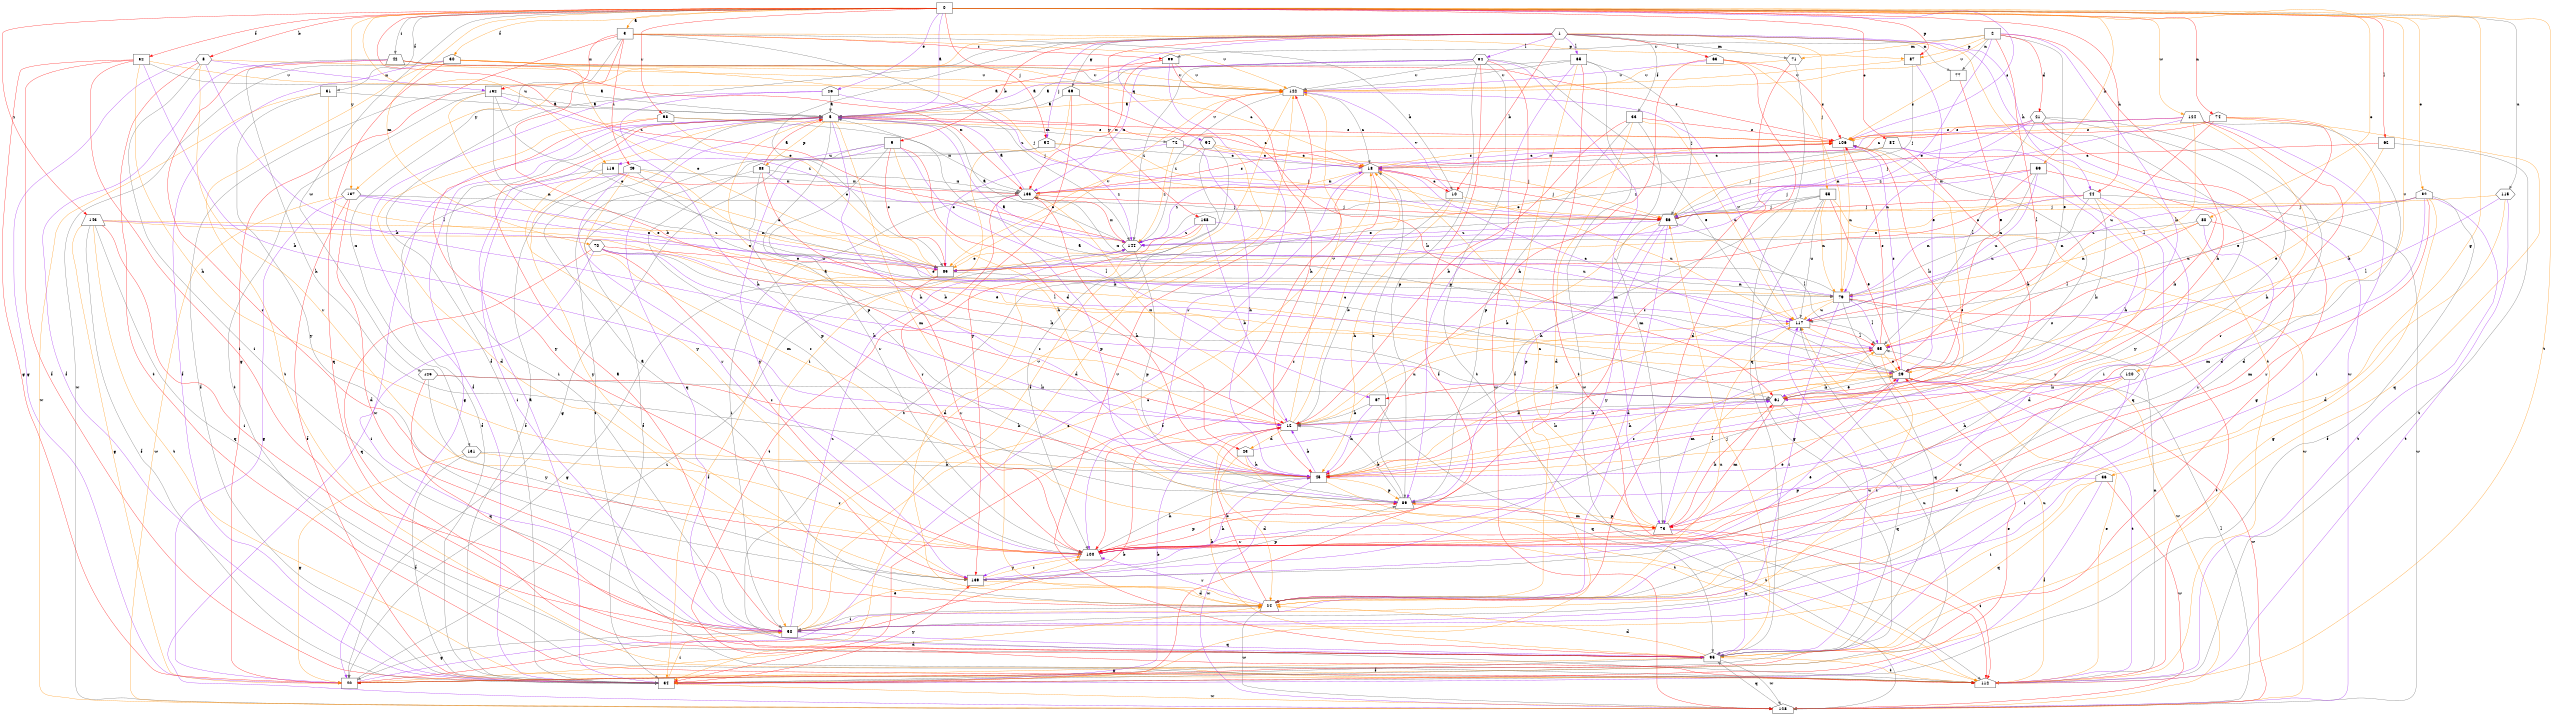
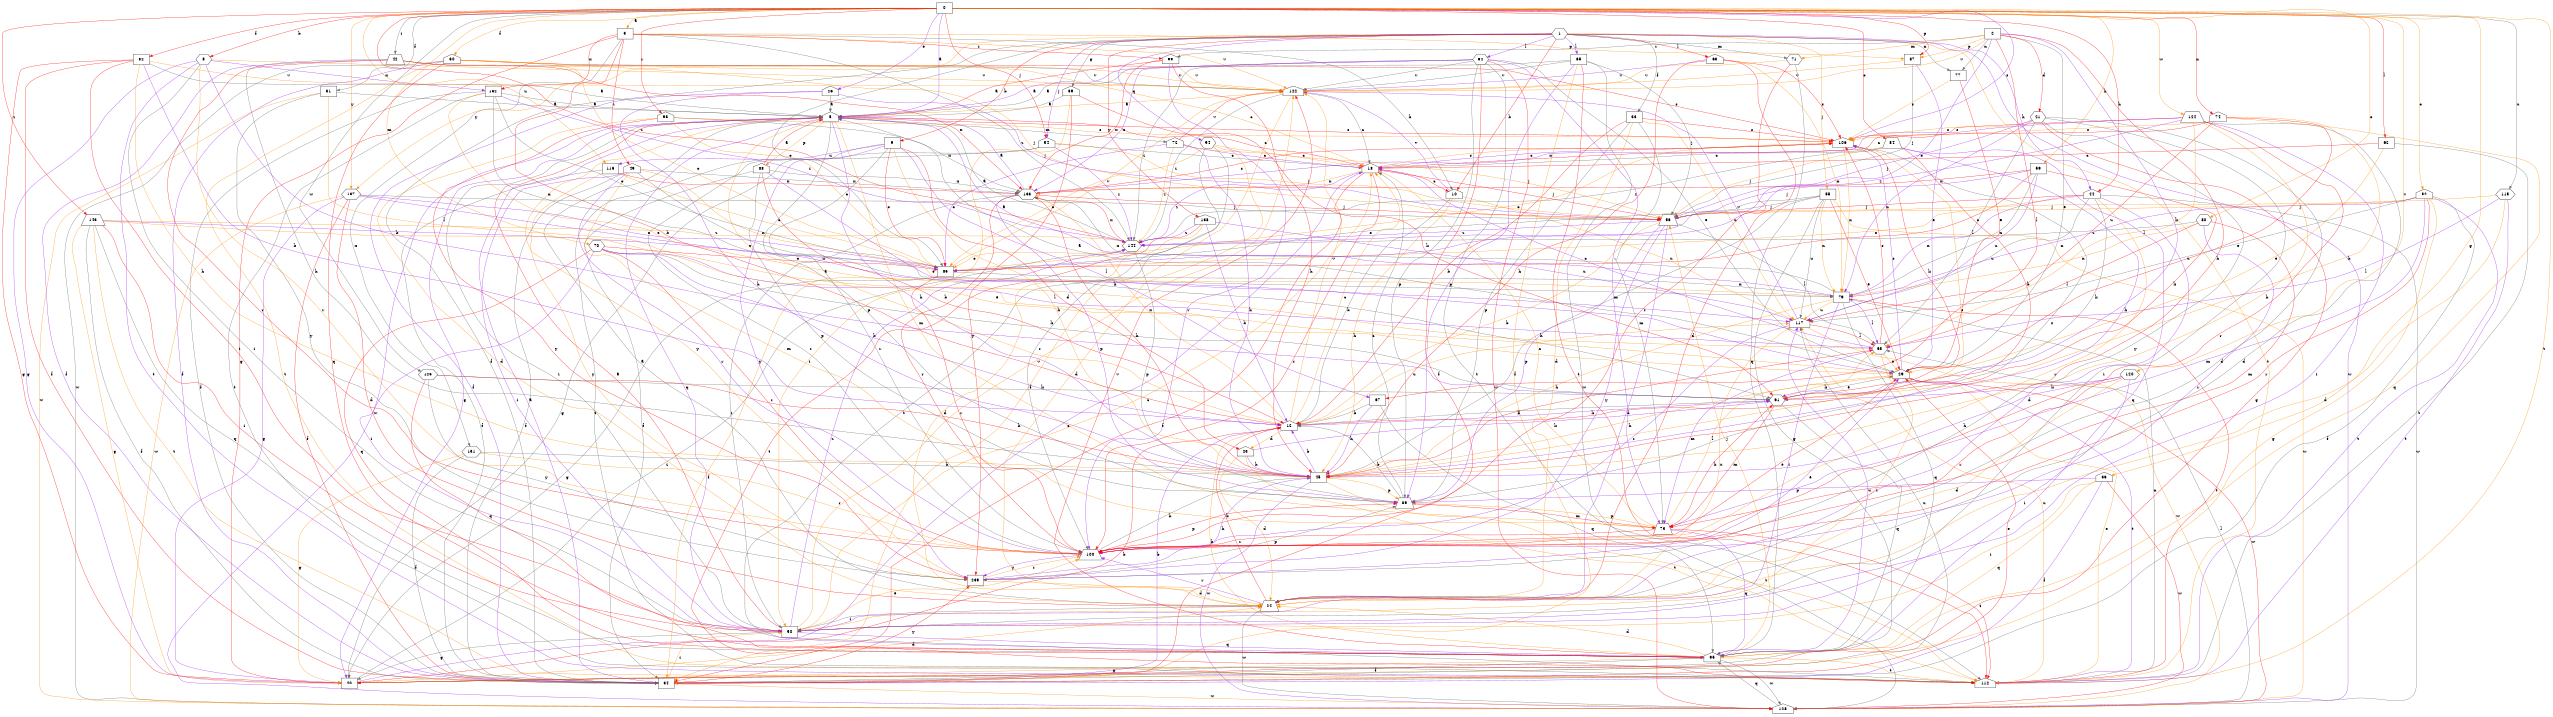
(975, 580) -> (975, 580)
(782, 672) -> (782, 672)
